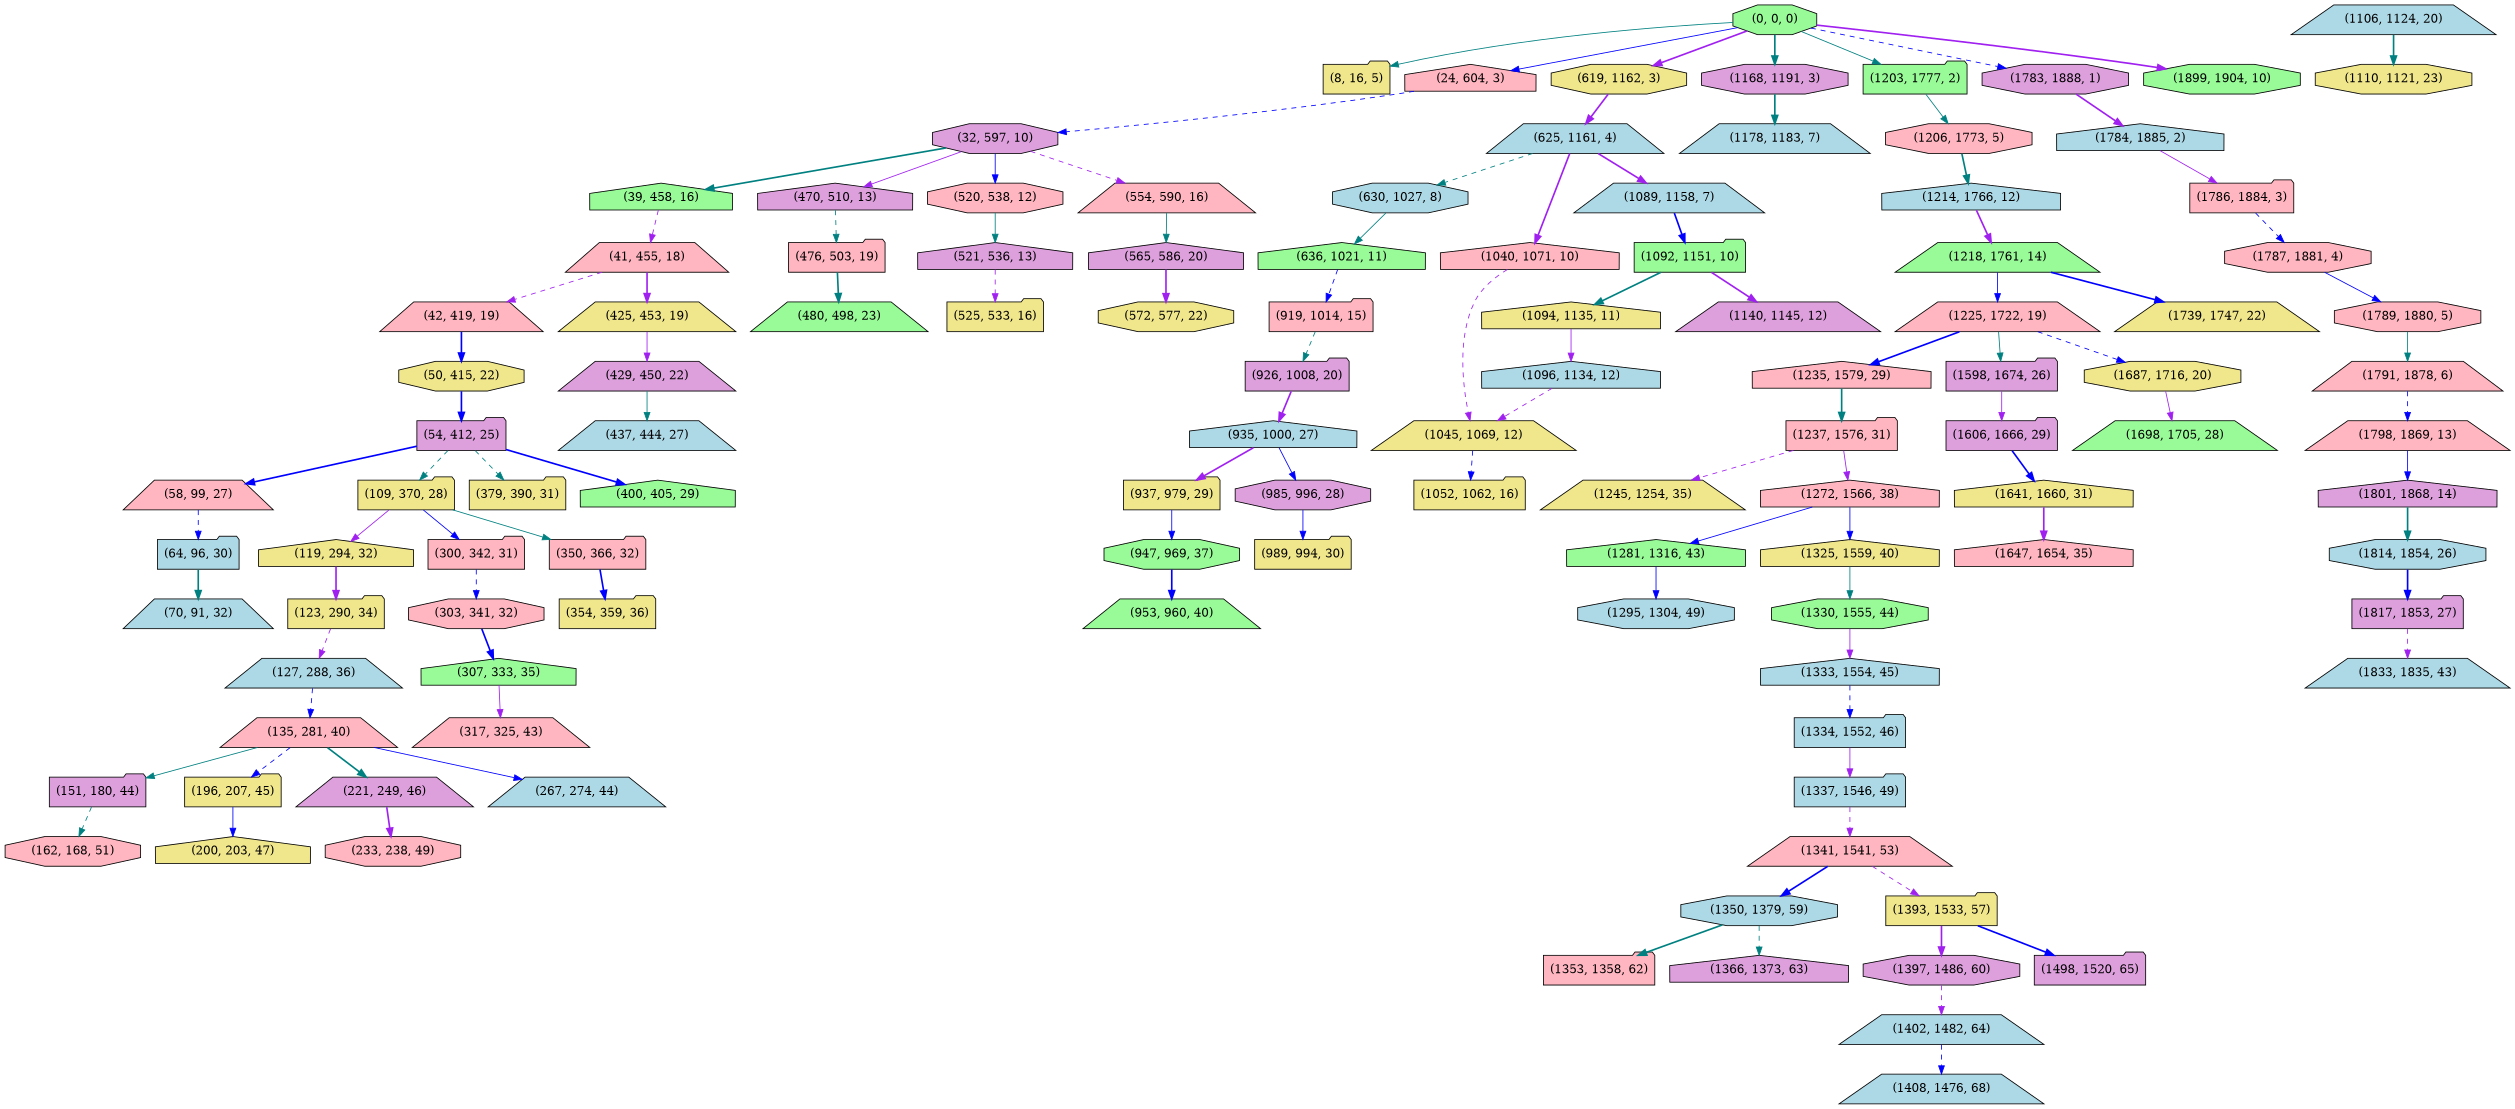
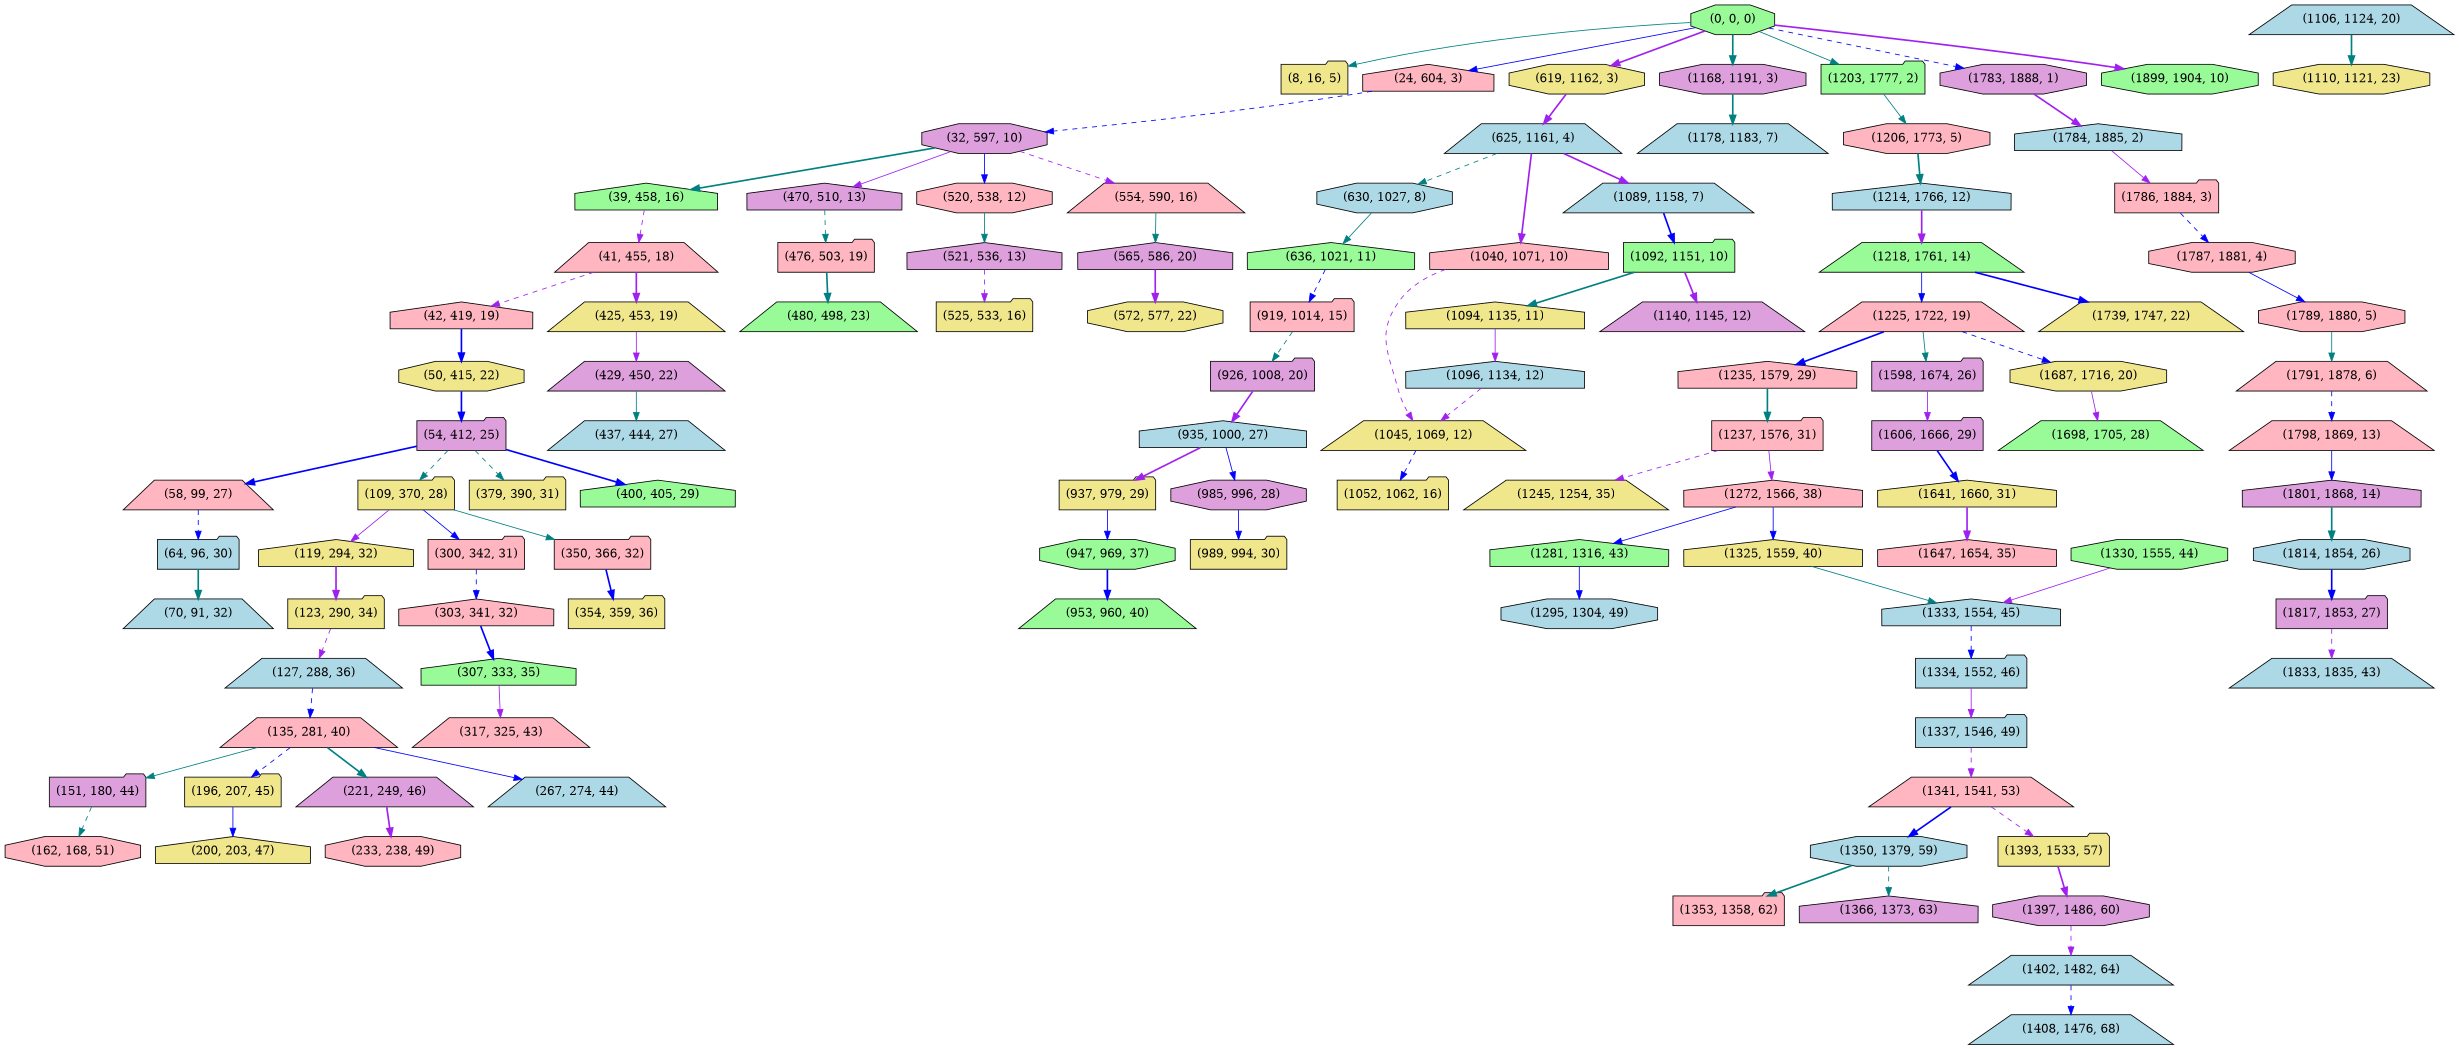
(461, 317) -> (461, 317)
(1850, 579) -> (1870, 583)
(476, 614) -> (476, 614)
(2090, 970) -> none
